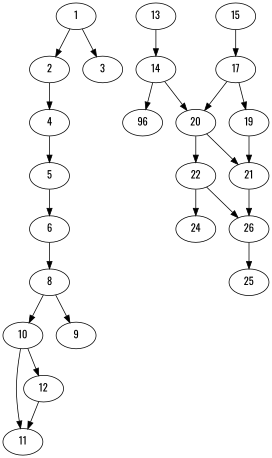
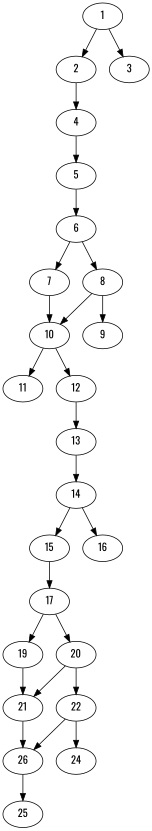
(174, 93) -> (65, 518)
(143, 123) -> (103, 548)
none -> (50, 282)
(35, 412) -> (76, 412)
